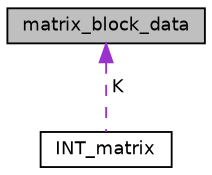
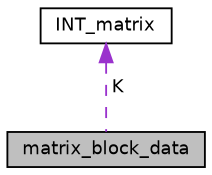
(106, 97) -> (106, 97)
